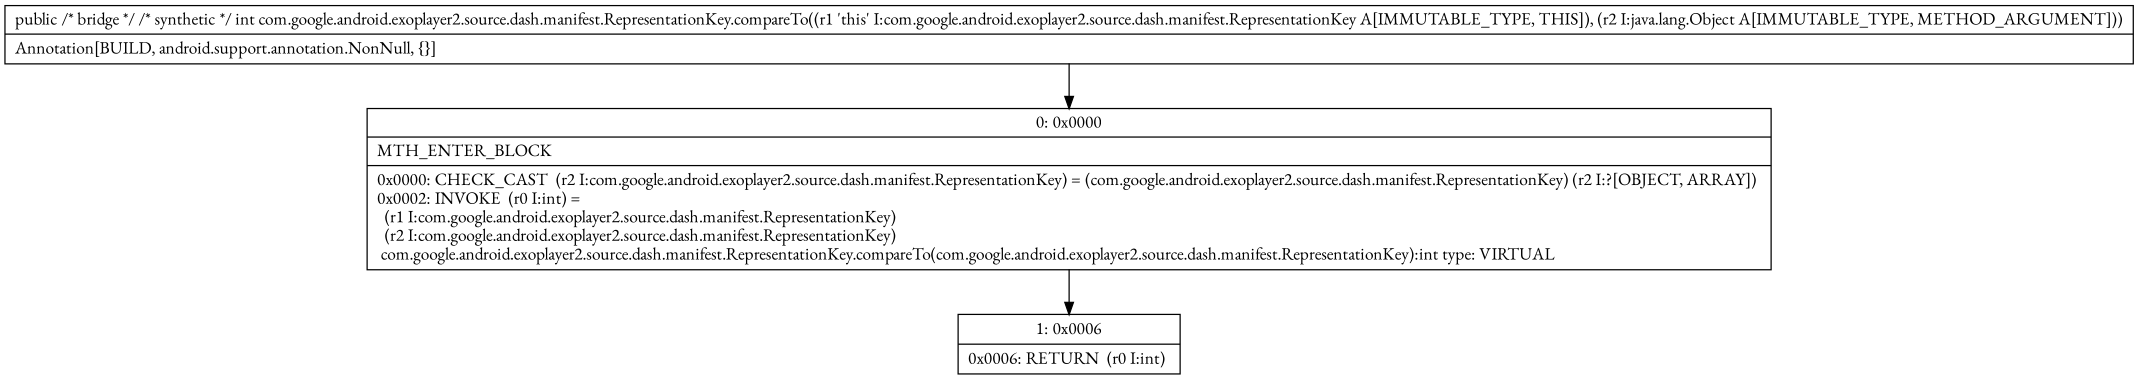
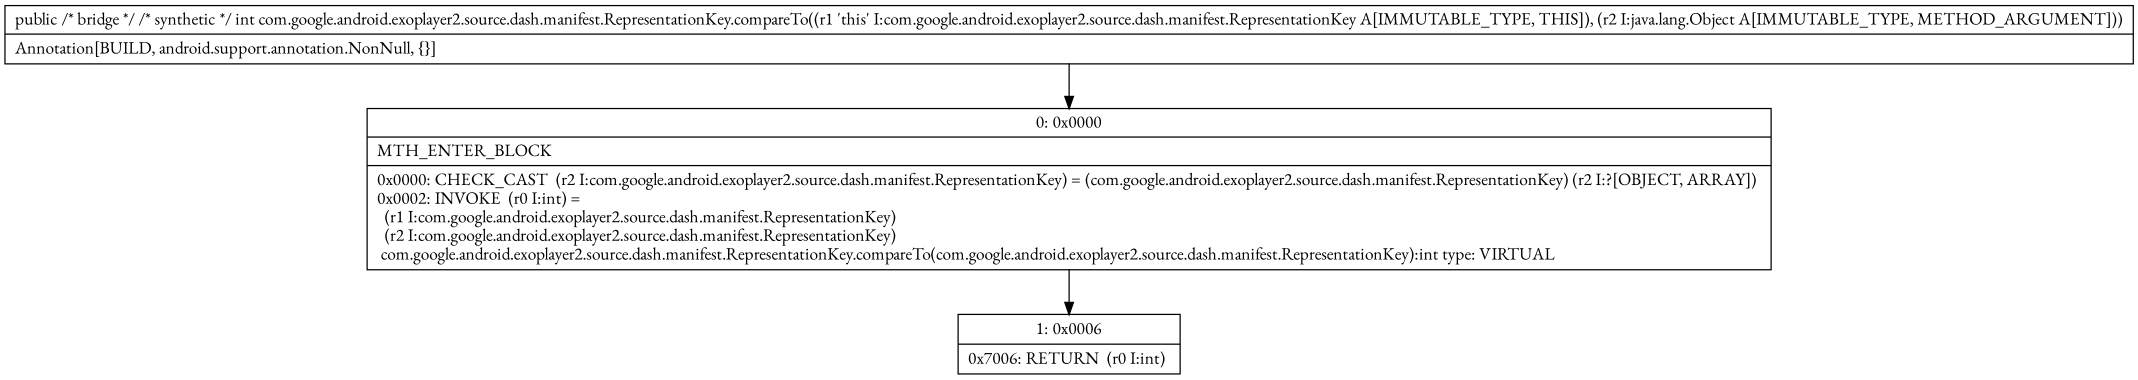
(1069, 358) -> (1069, 358)
